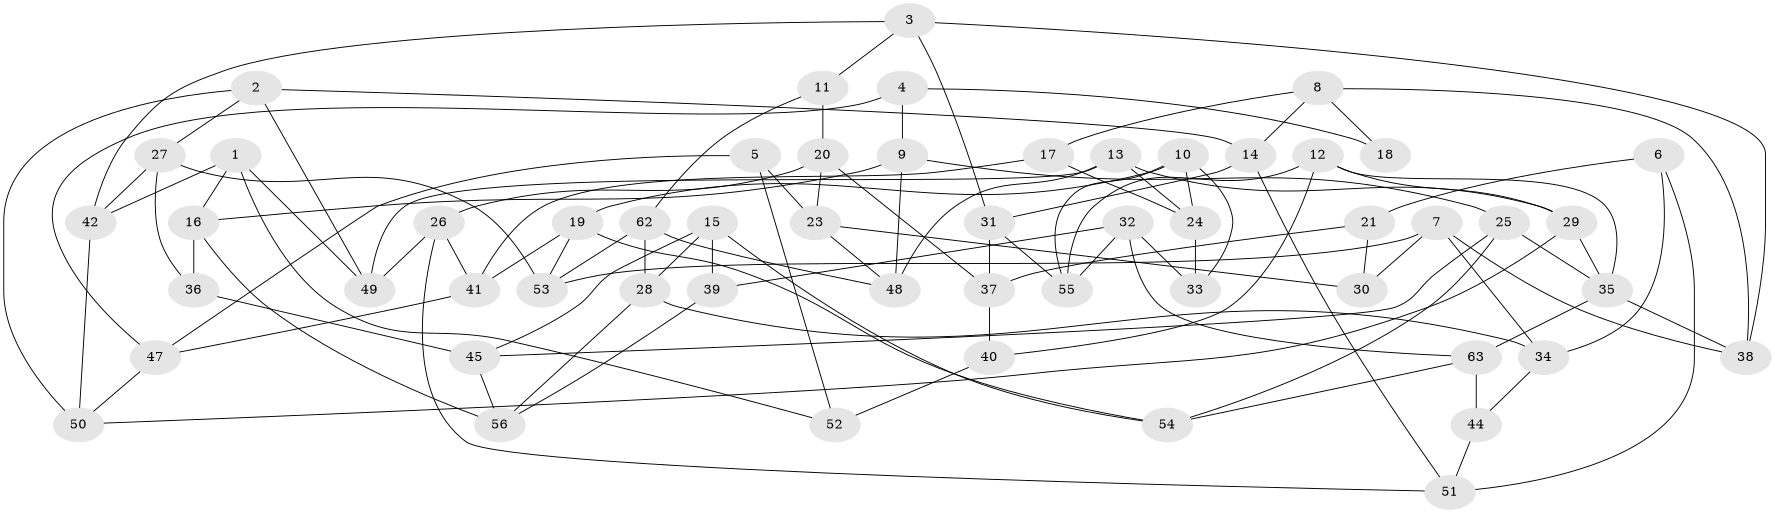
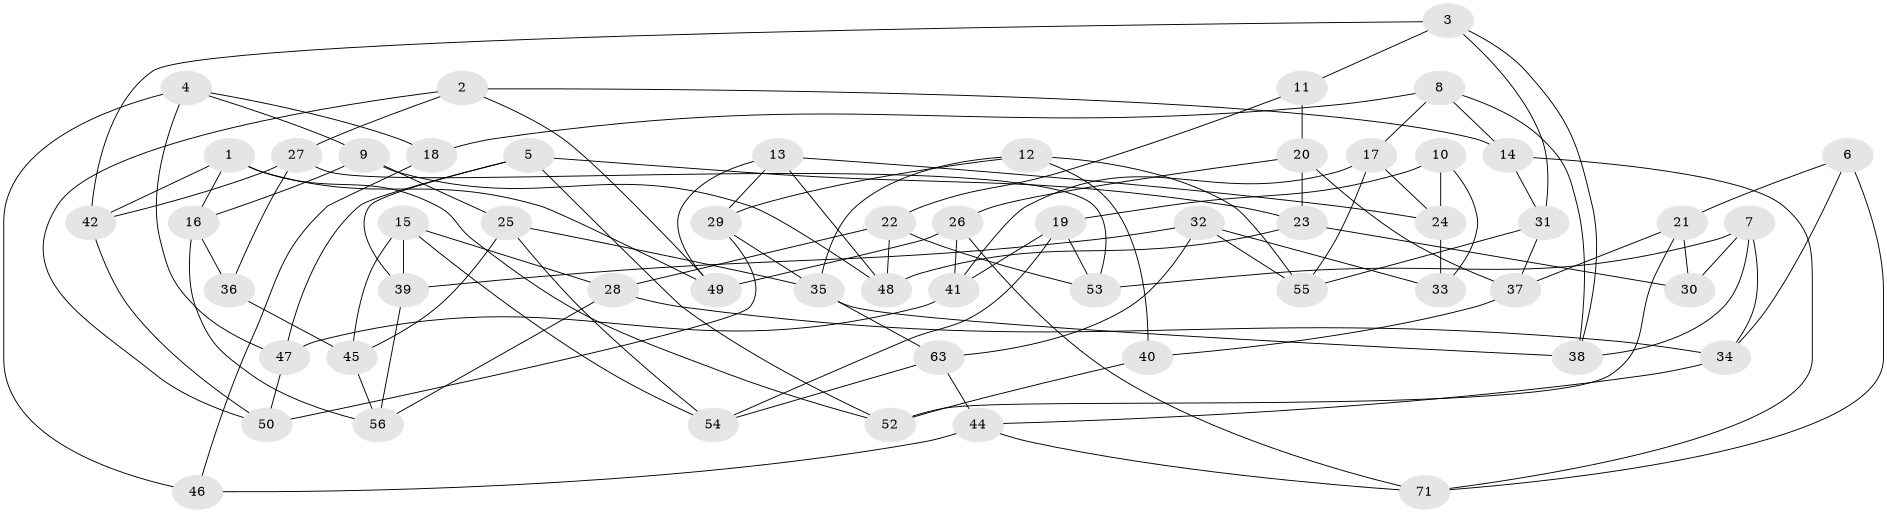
(1074, 194) -> (1344, 223)
none -> (367, 211)
(645, 223) -> (890, 223)
none -> (1317, 402)
none -> (198, 492)
(1450, 492) -> (1425, 492)
